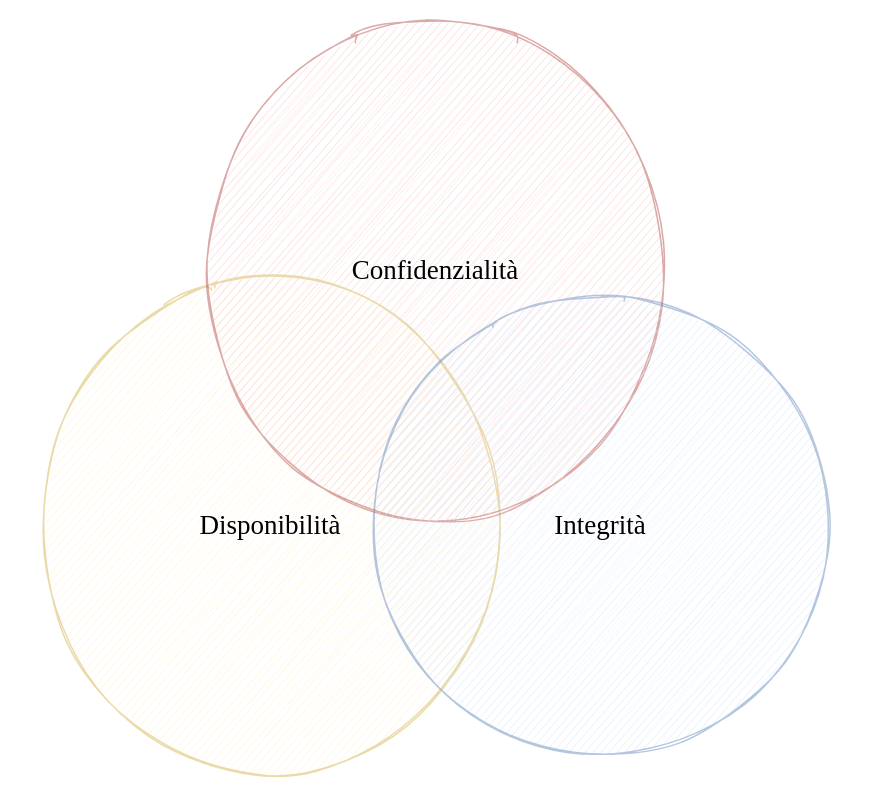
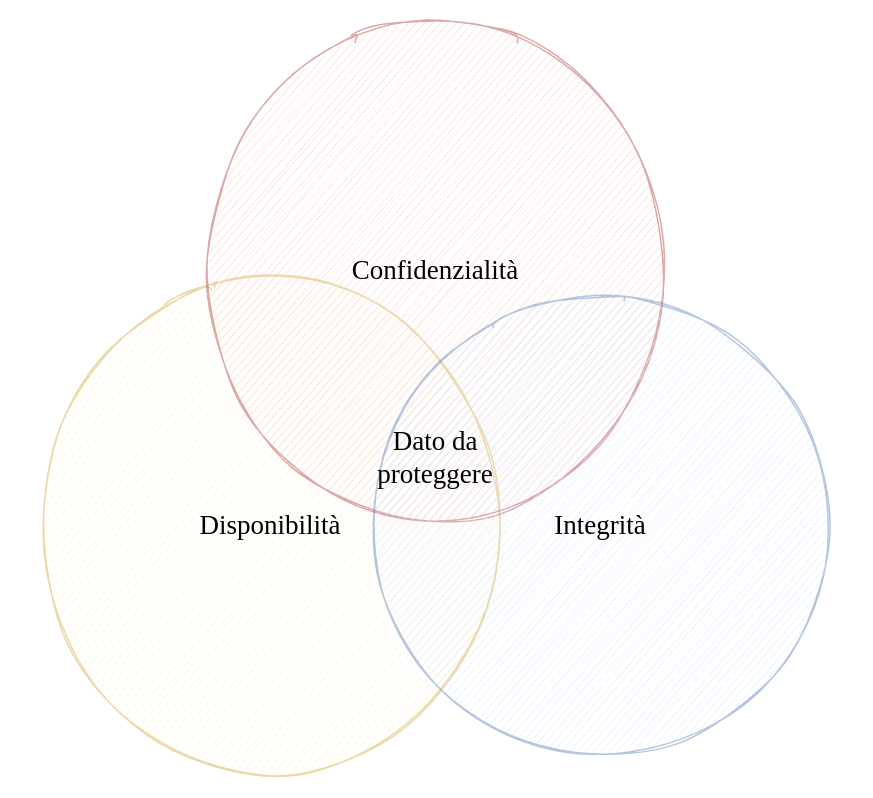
none -> (436, 458)
